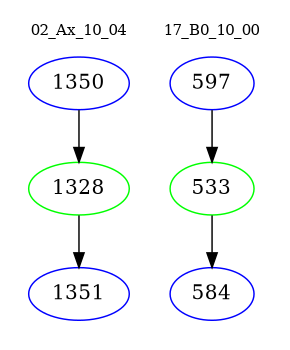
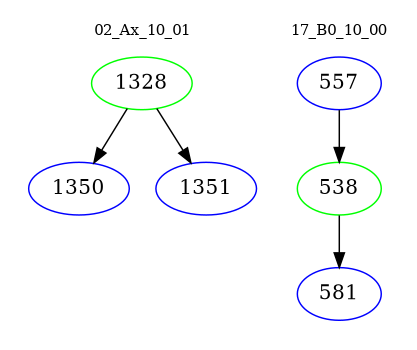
(79, 31) -> (143, 31)
(212, 83) -> (339, 83)
(79, 129) -> (114, 129)
(212, 189) -> (339, 189)
(212, 294) -> (339, 294)
